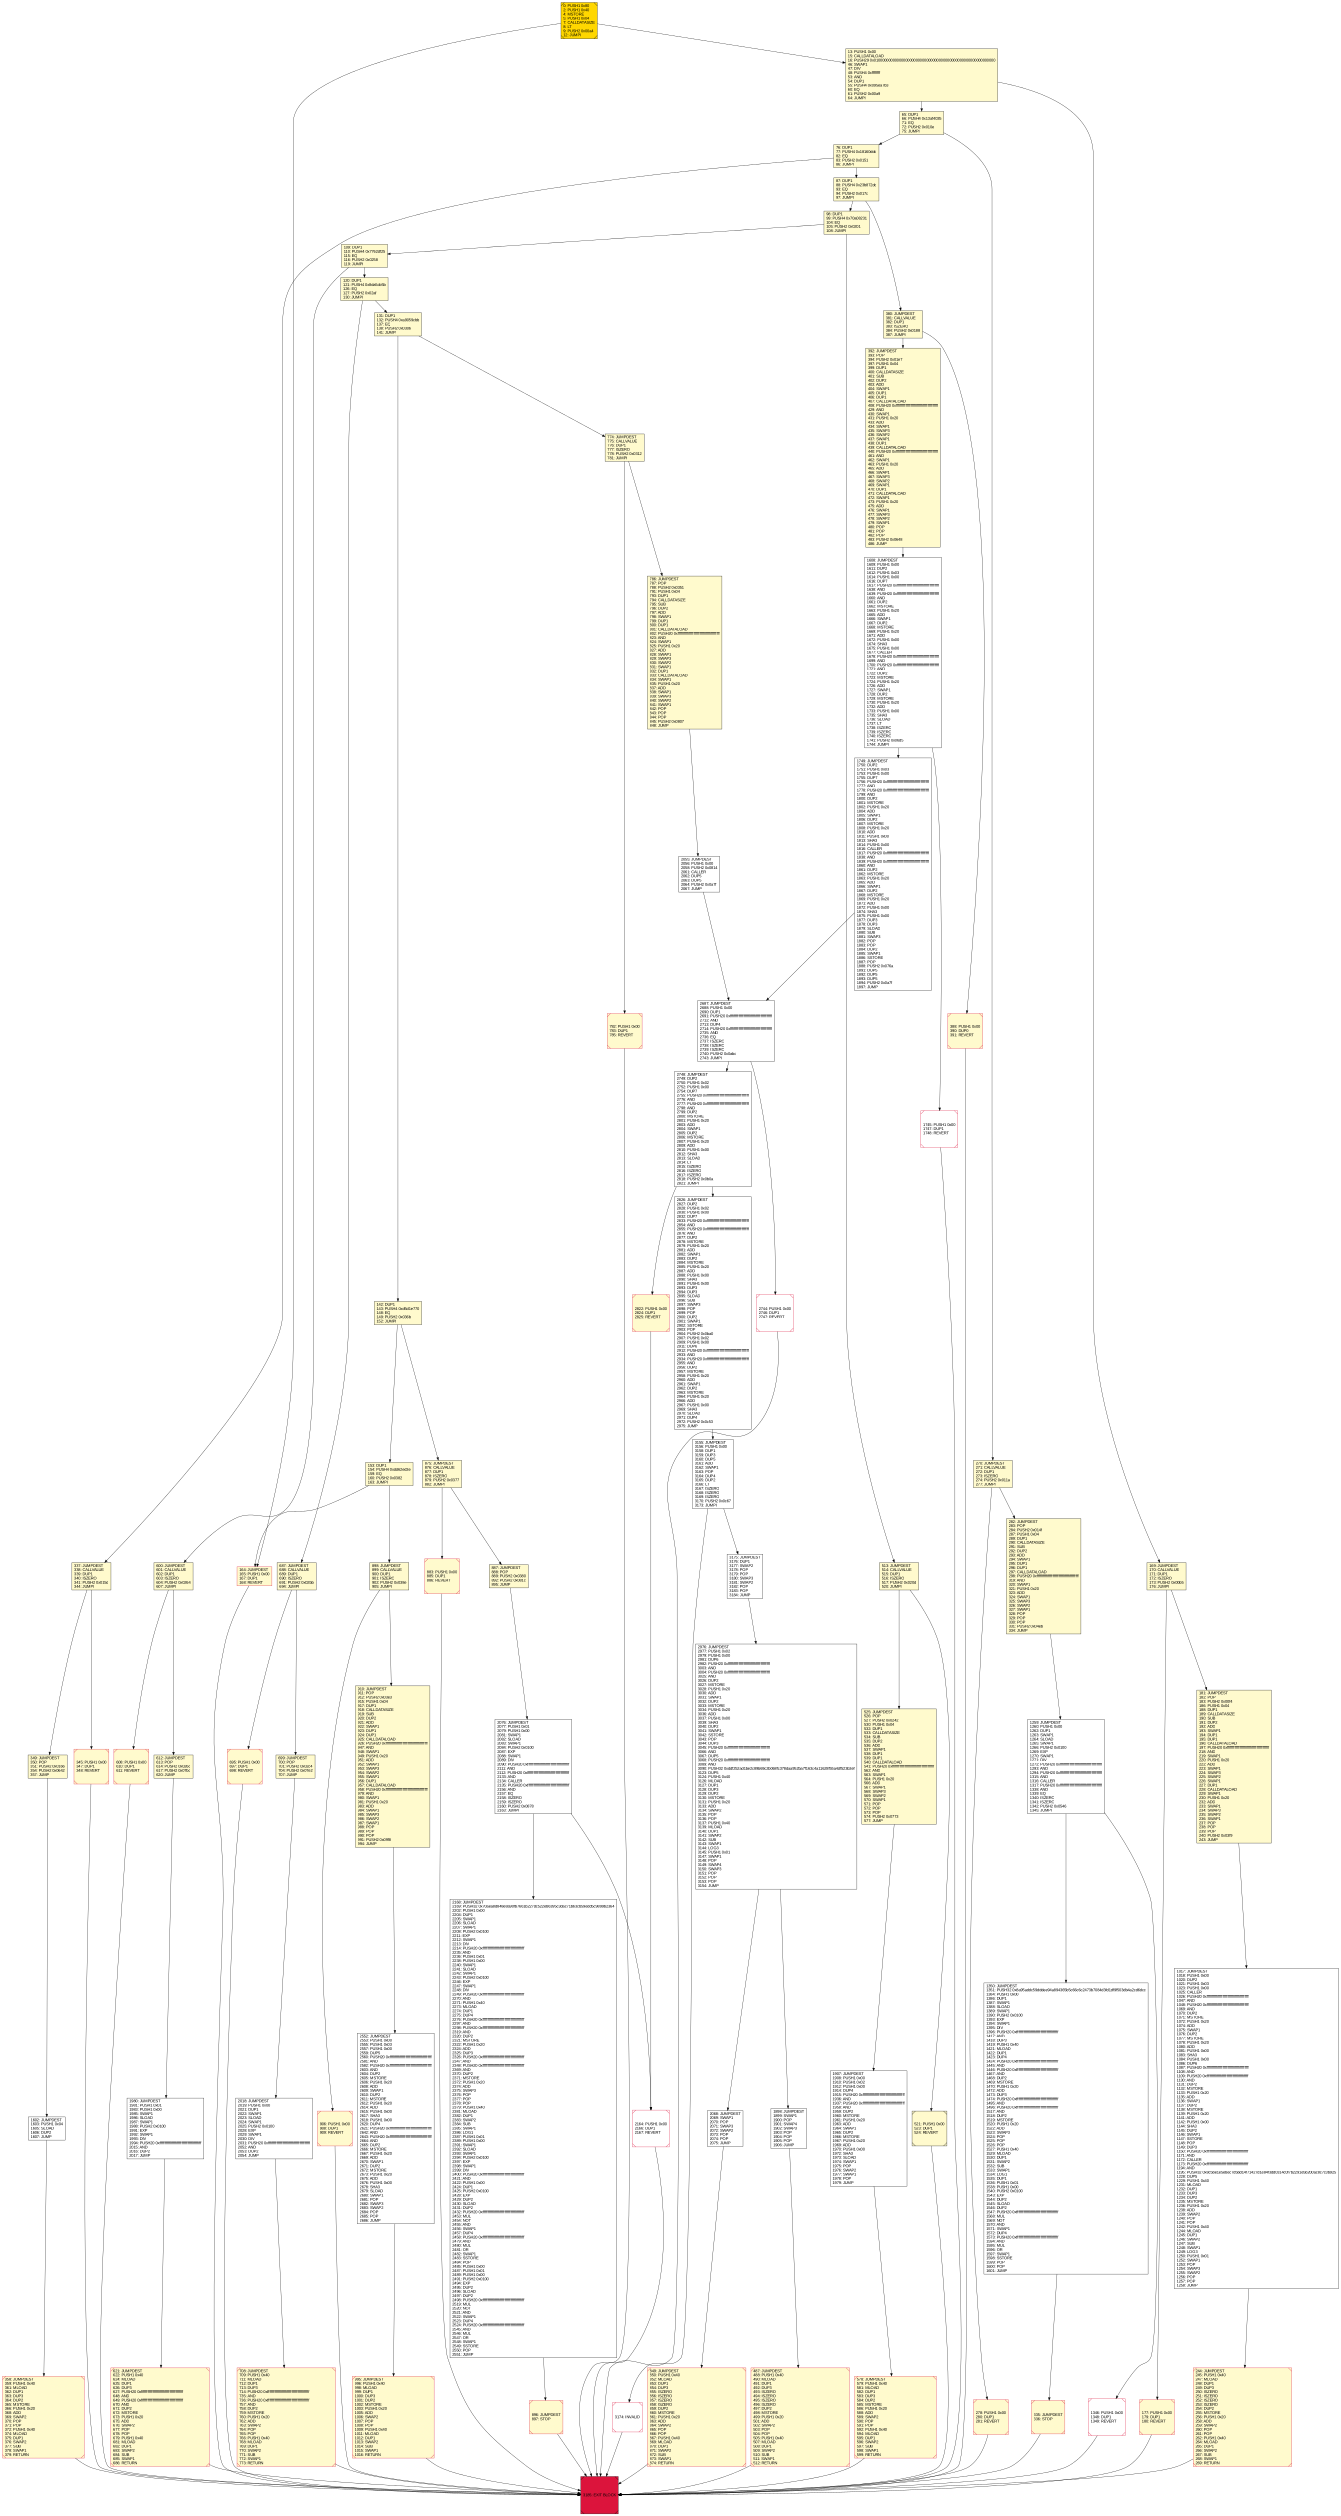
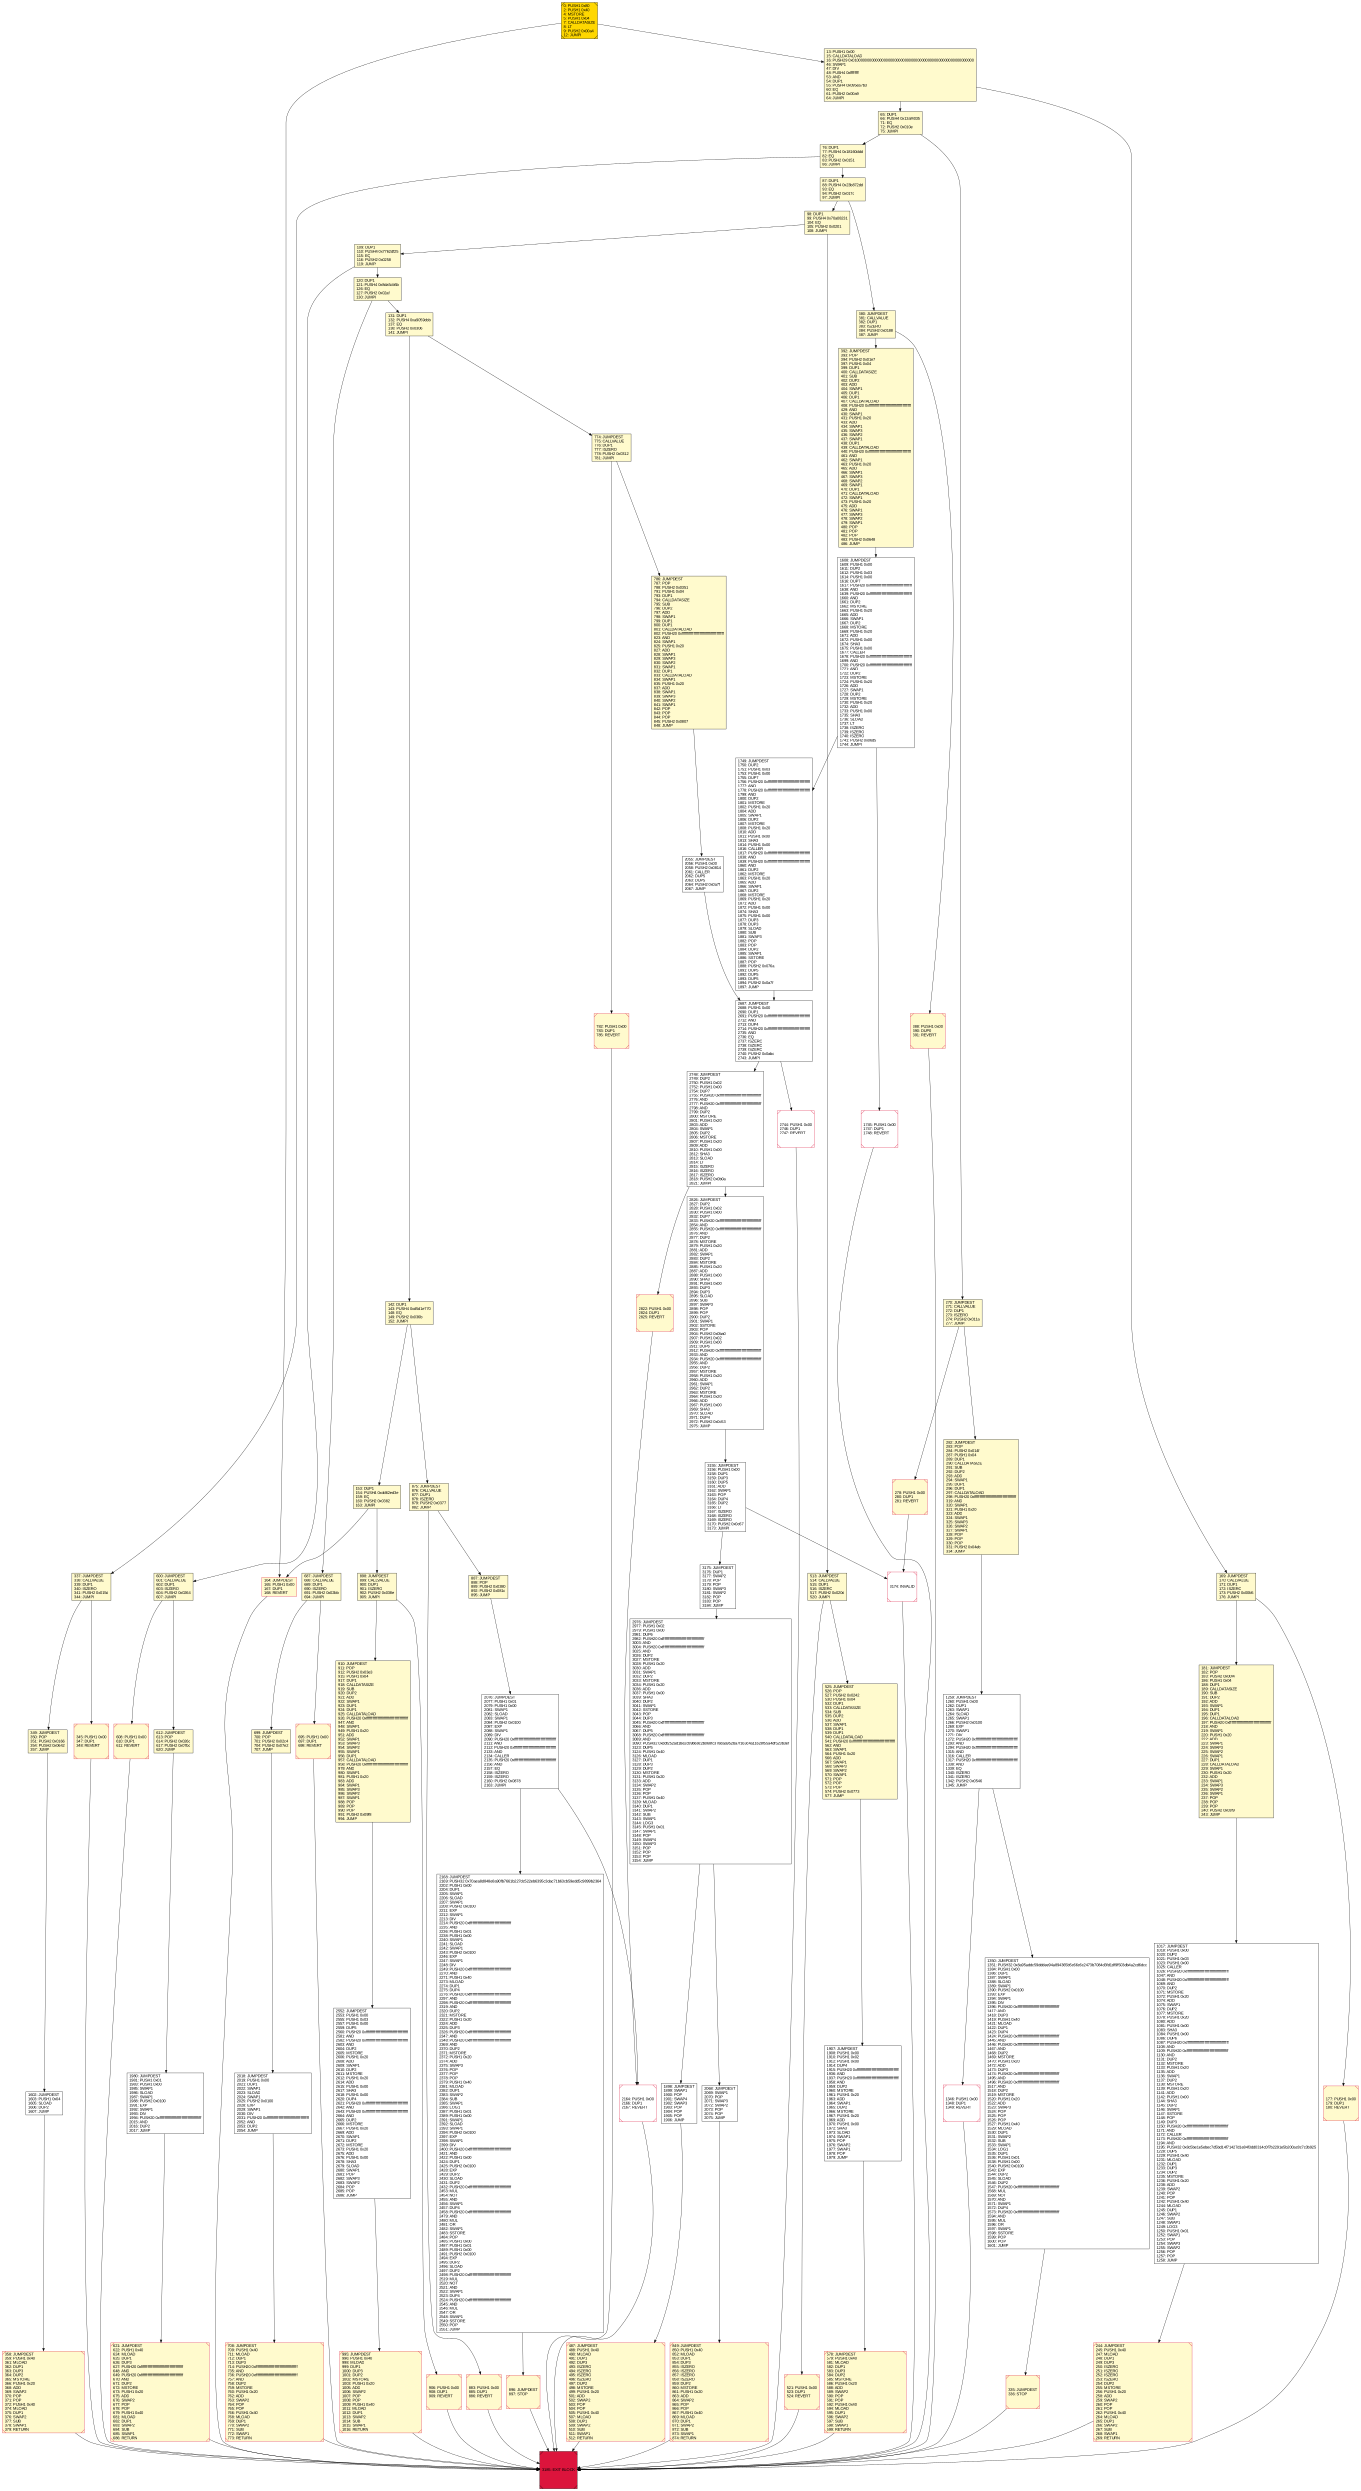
(929, 2129) -> (802, 2392)
(815, 2487) -> (906, 1542)
